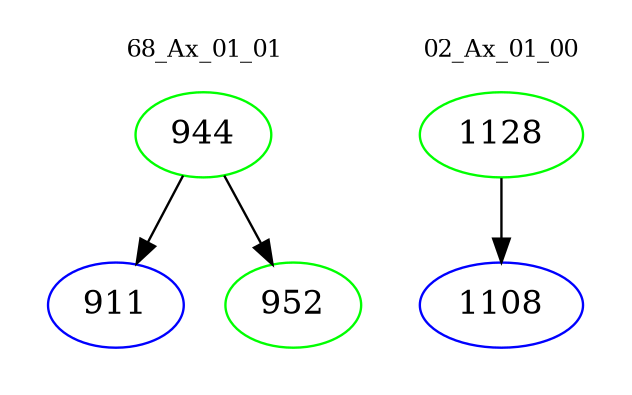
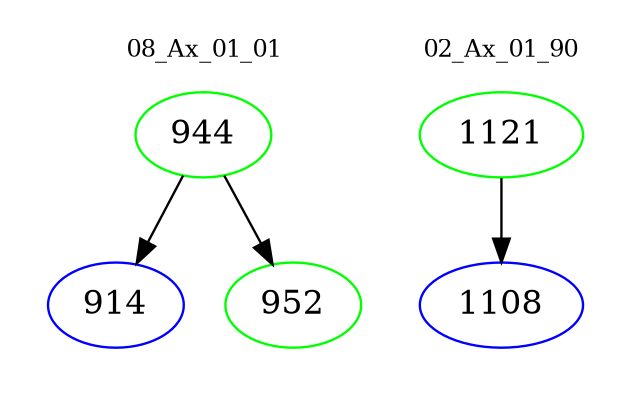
(205, 51) -> (205, 51)
(501, 51) -> (501, 51)
(501, 135) -> (501, 135)
(116, 305) -> (116, 305)
